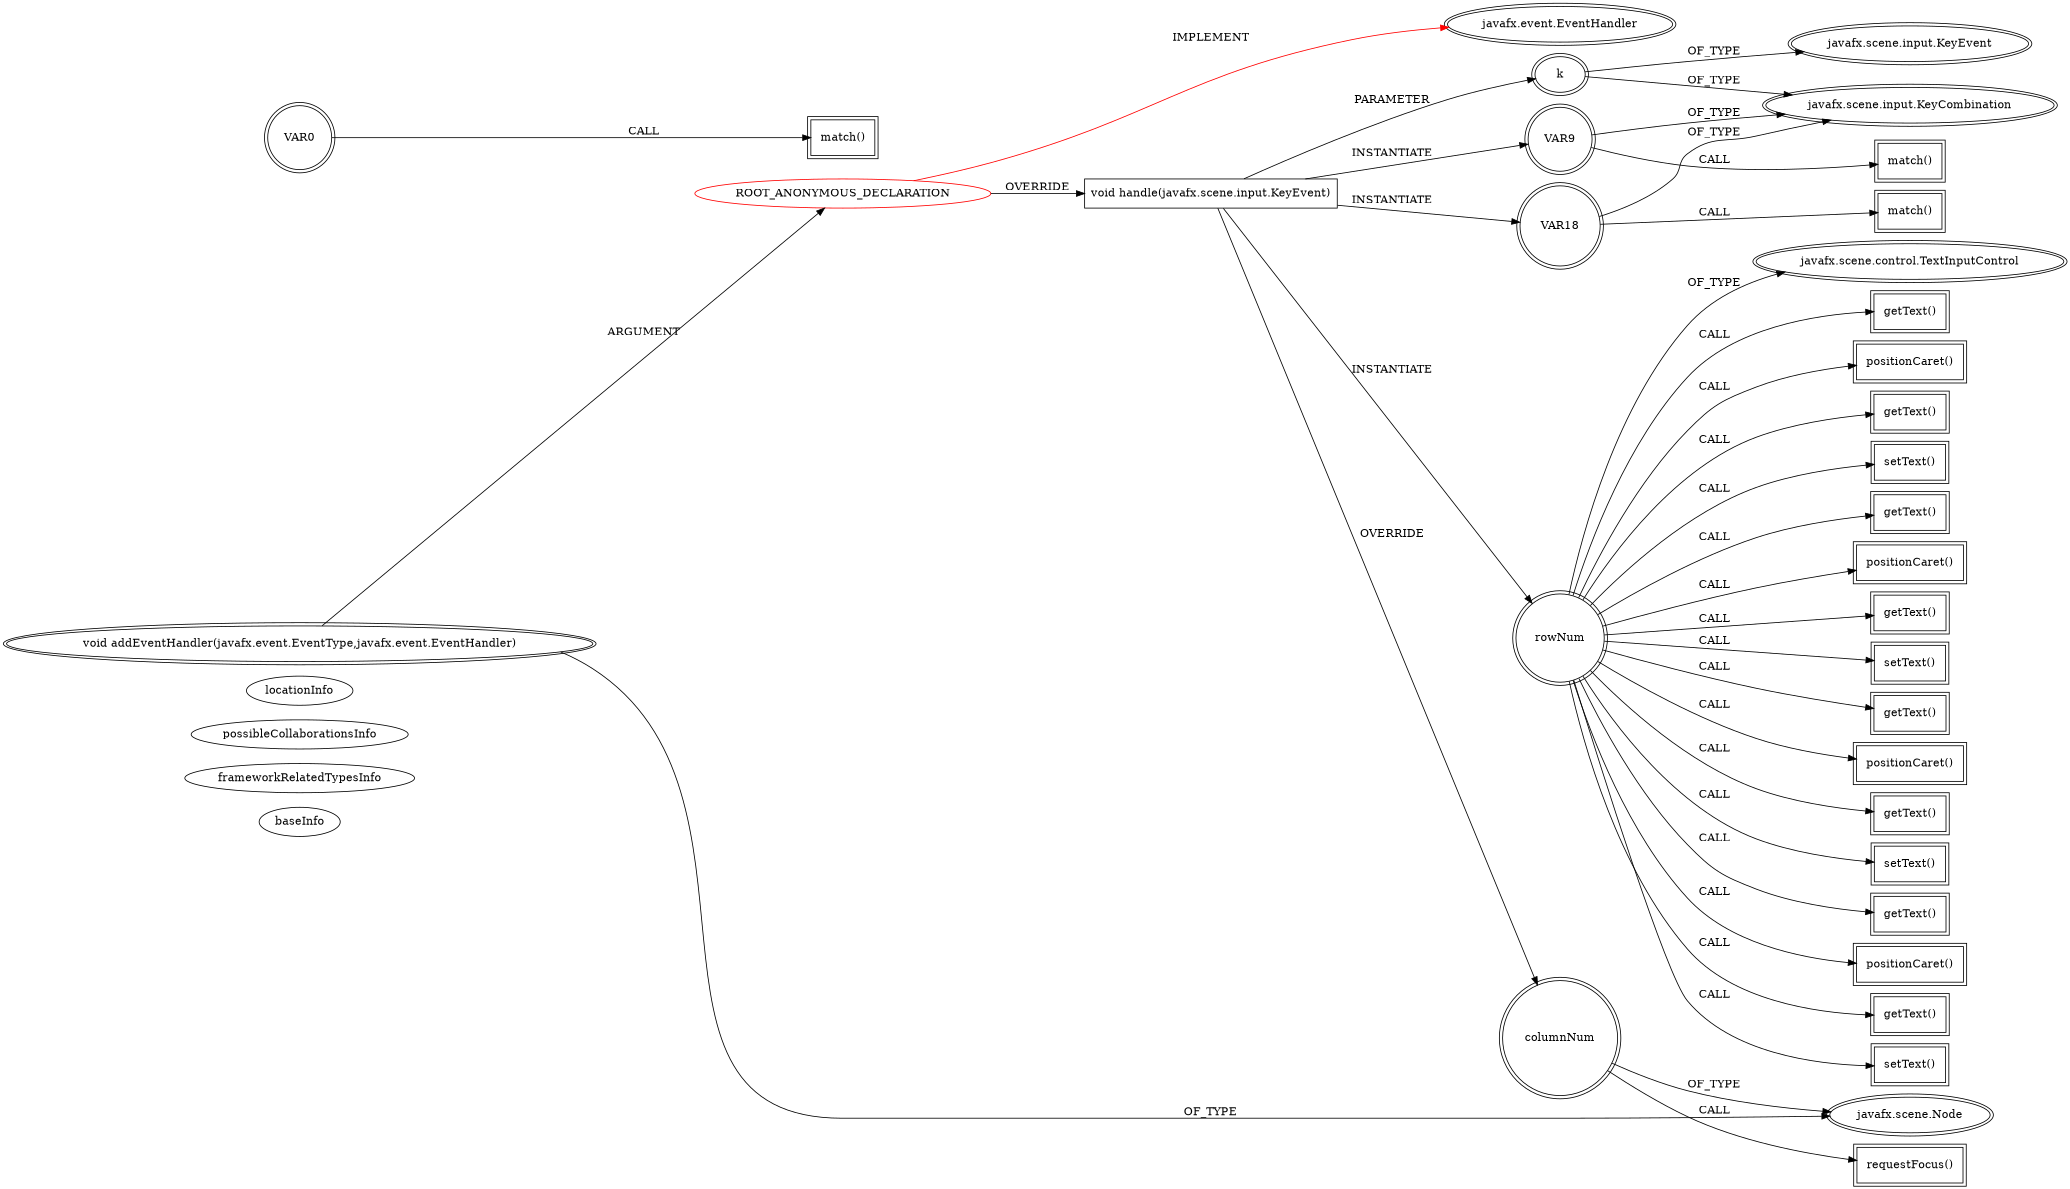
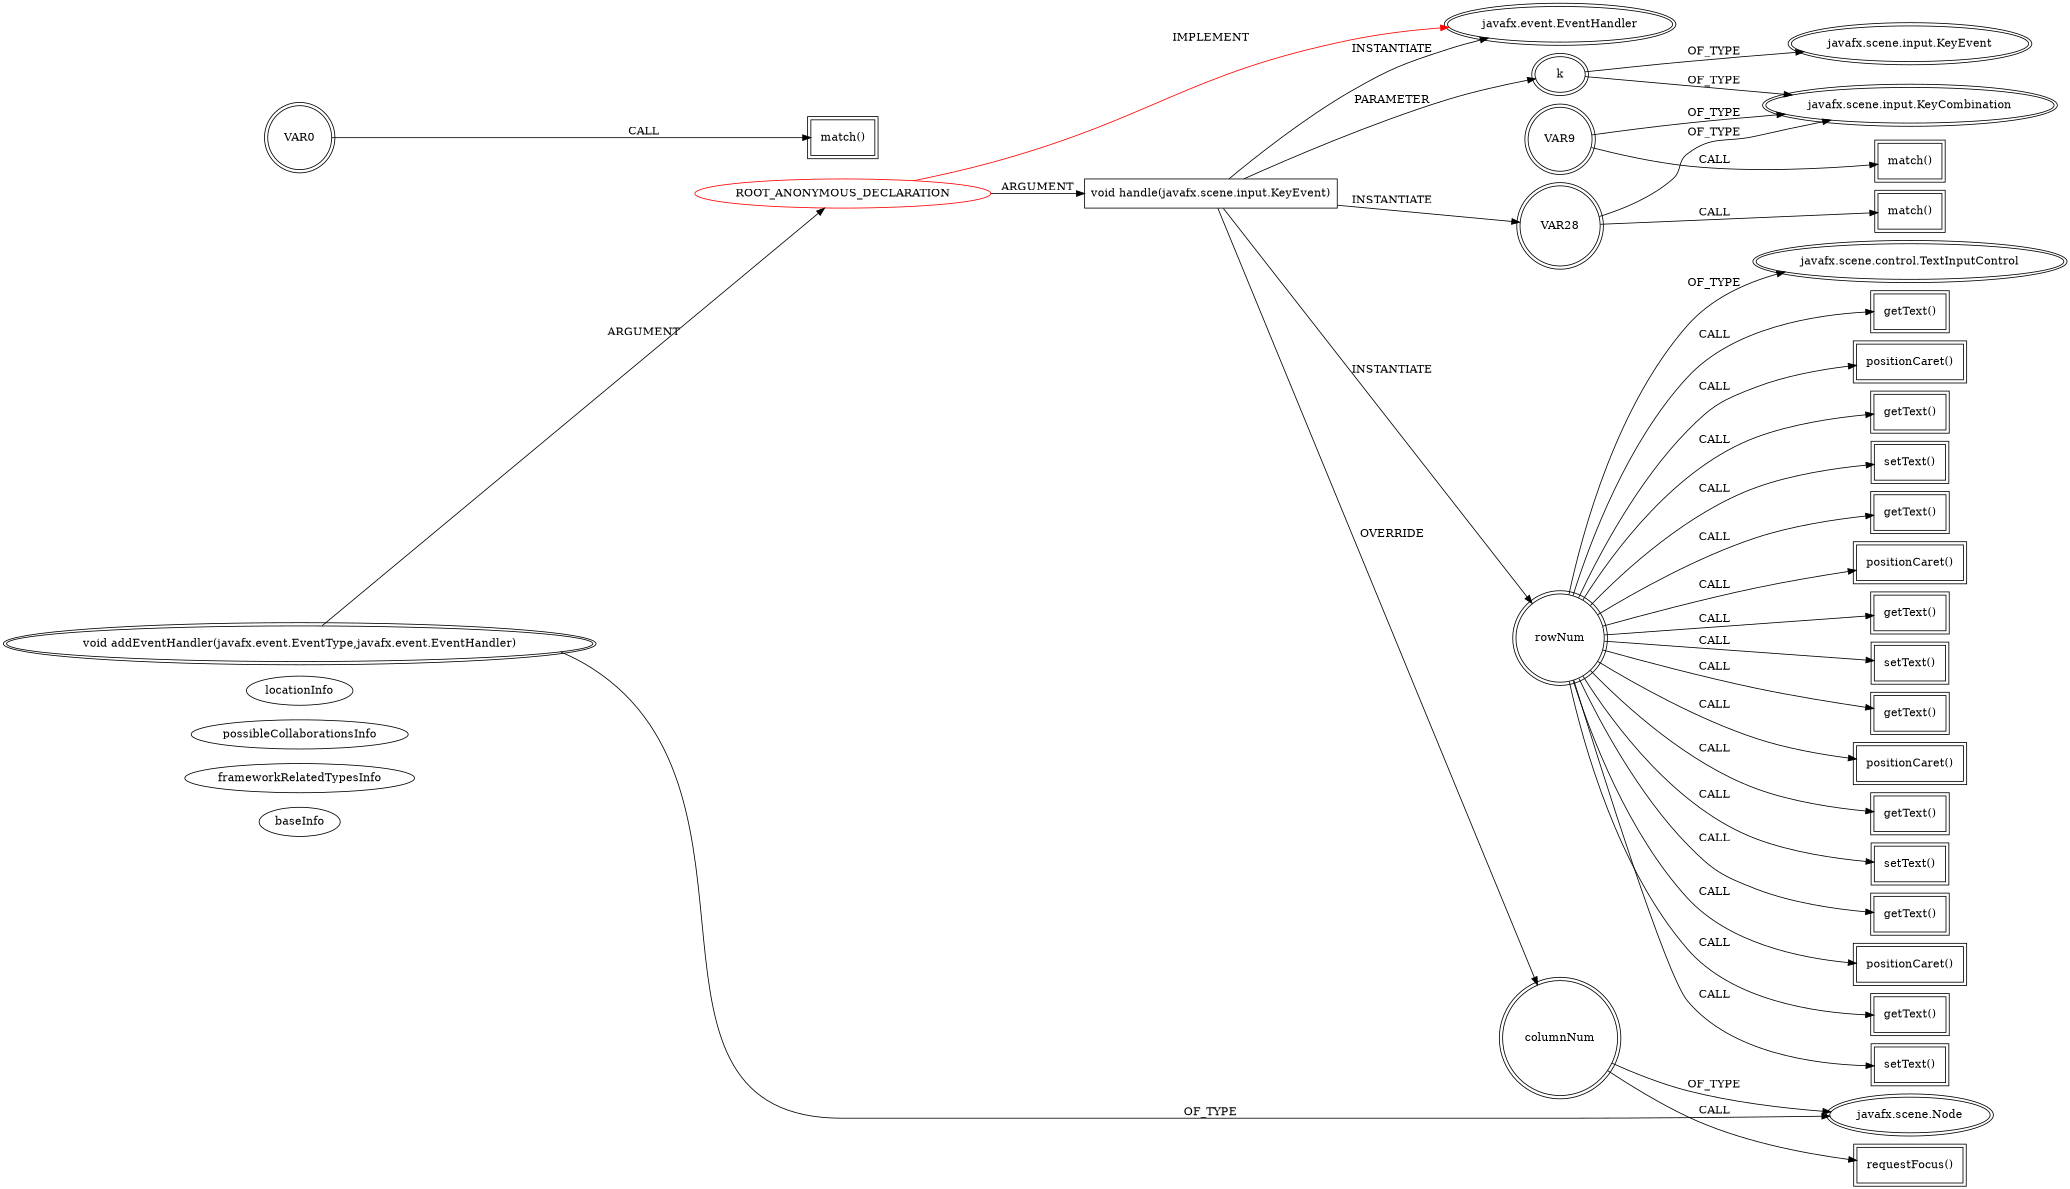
(1412, 162) -> (1346, 94)
(1038, 187) -> (1038, 187)
(1560, 226) -> (1560, 226)
